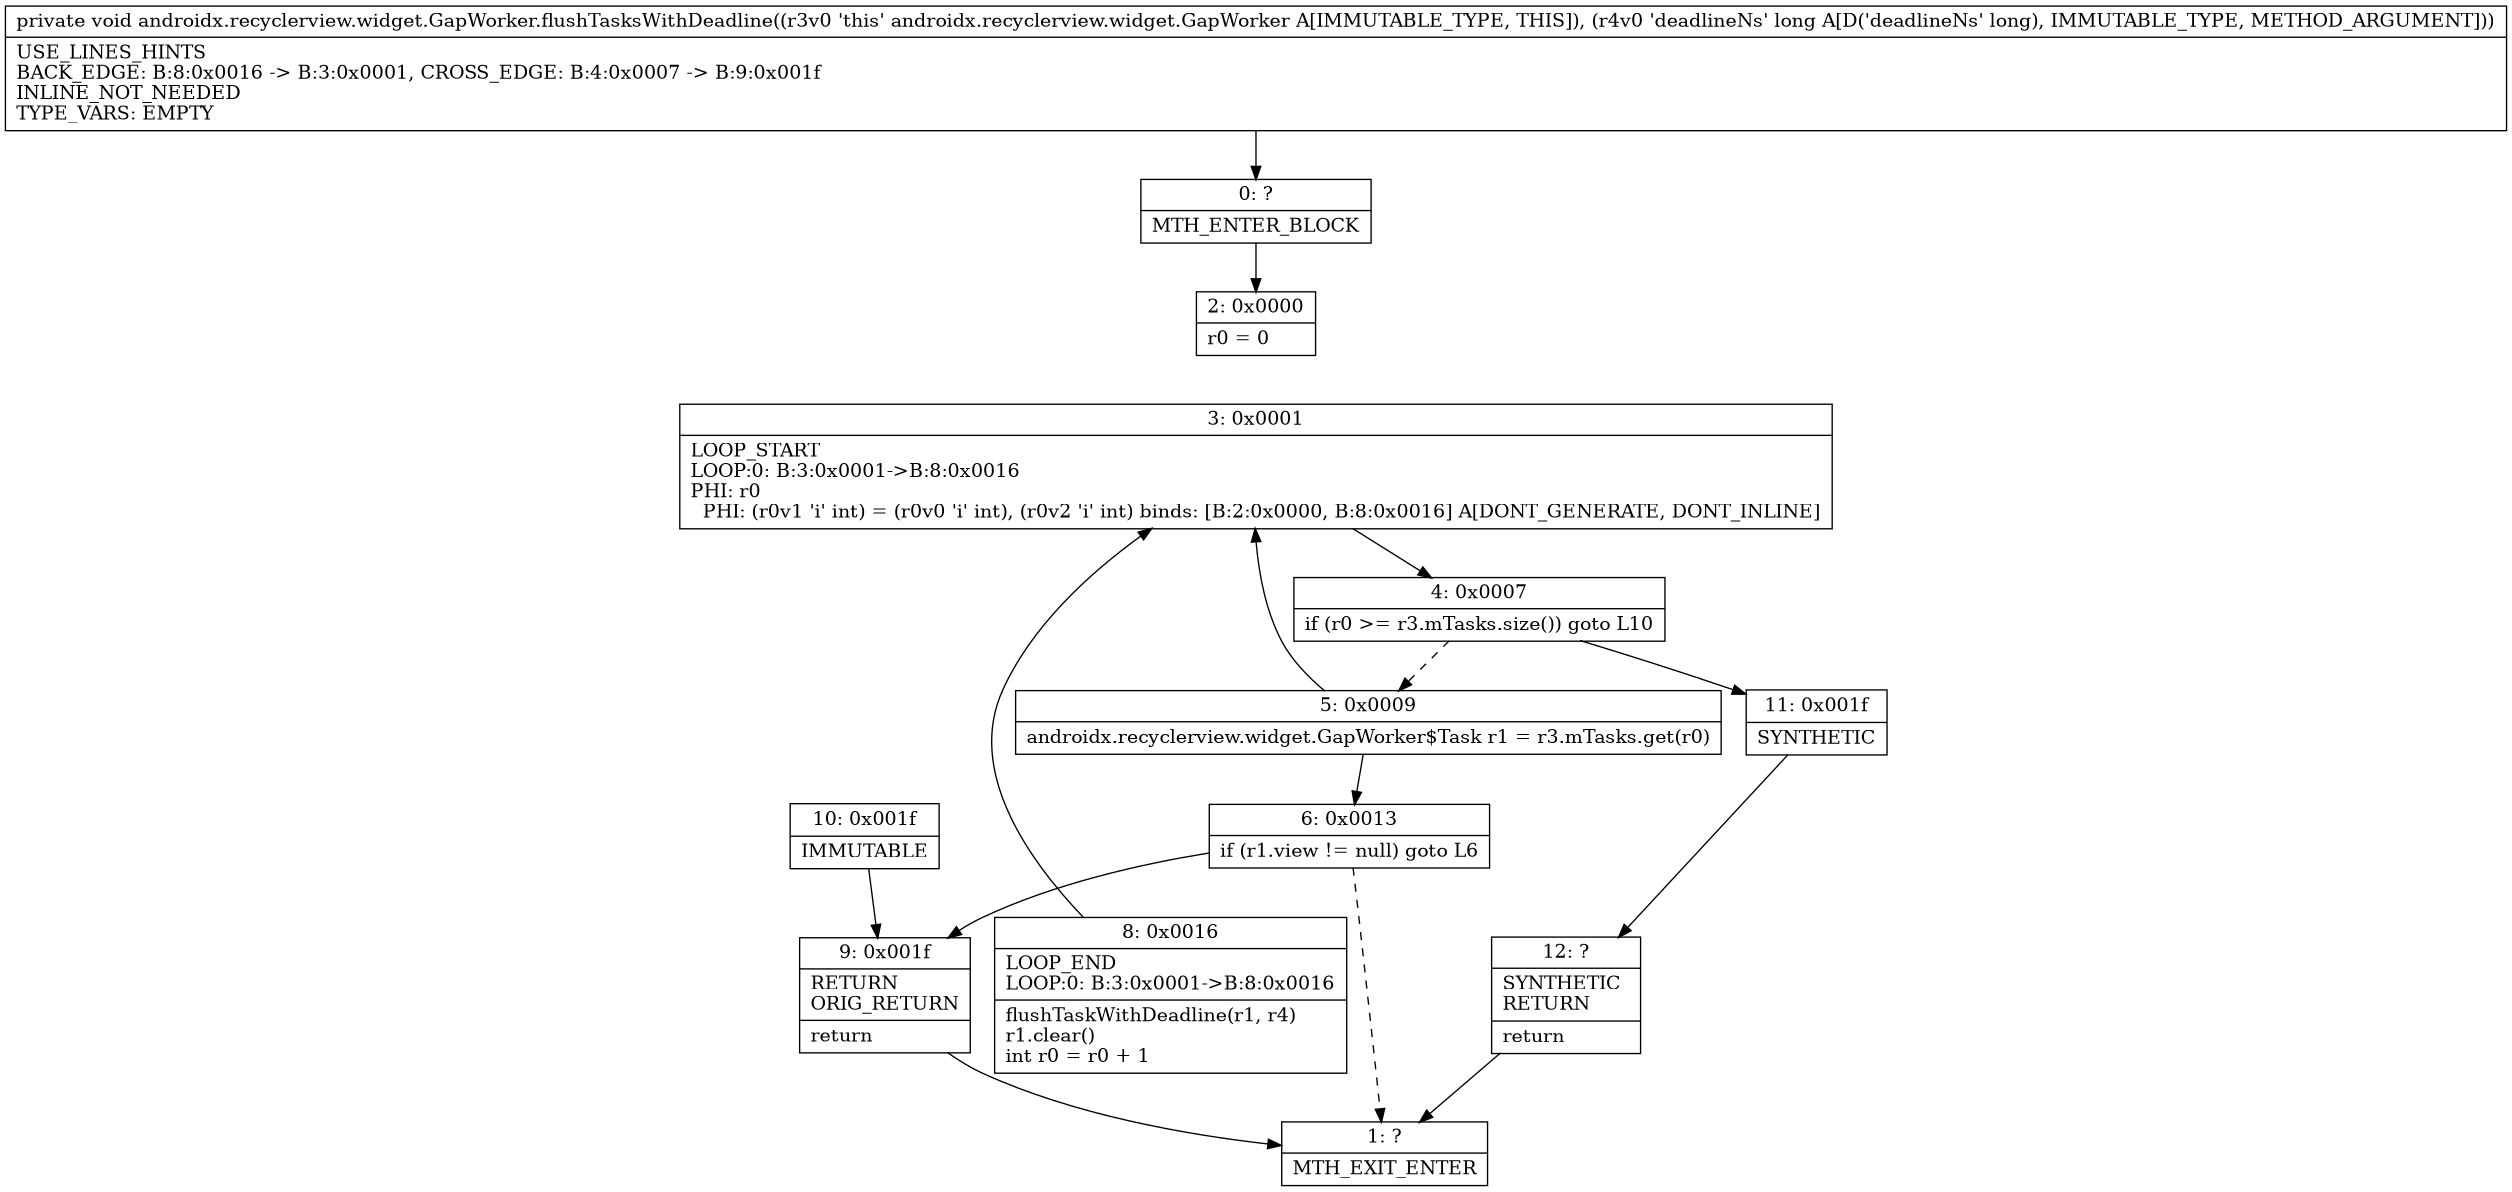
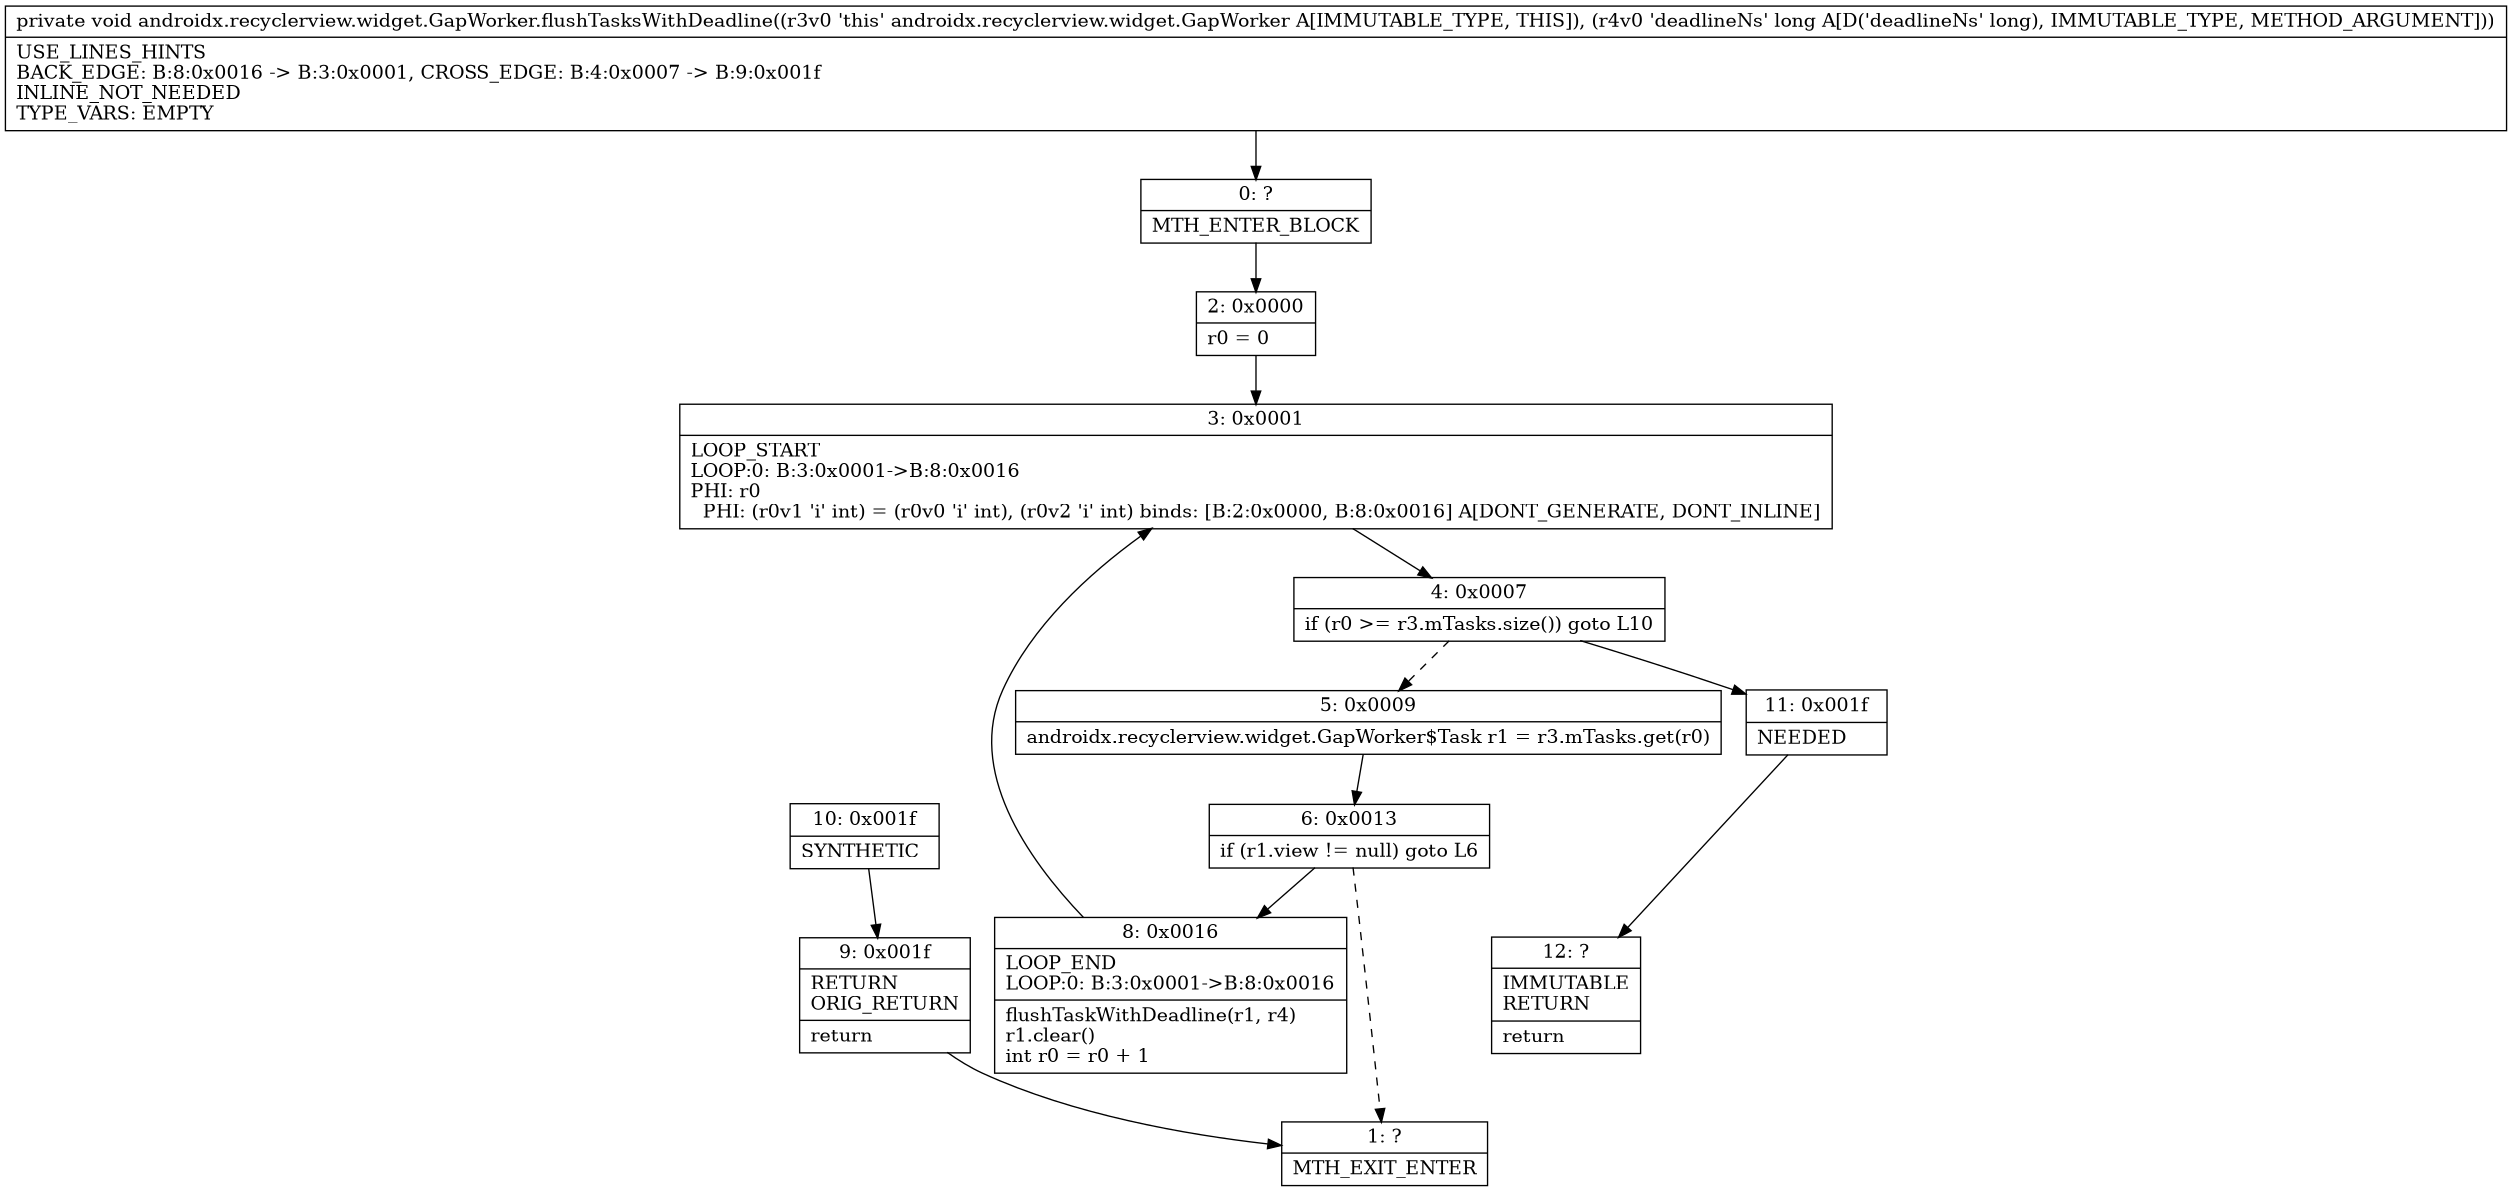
(1274, 625) -> (1256, 373)
(1817, 738) -> (1802, 738)
(865, 852) -> (861, 852)
(1081, 881) -> (1291, 888)
(1562, 984) -> (1566, 984)
(1465, 1083) -> none
